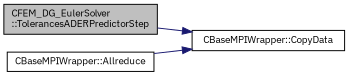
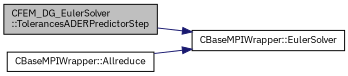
(268, 41) -> (268, 41)
